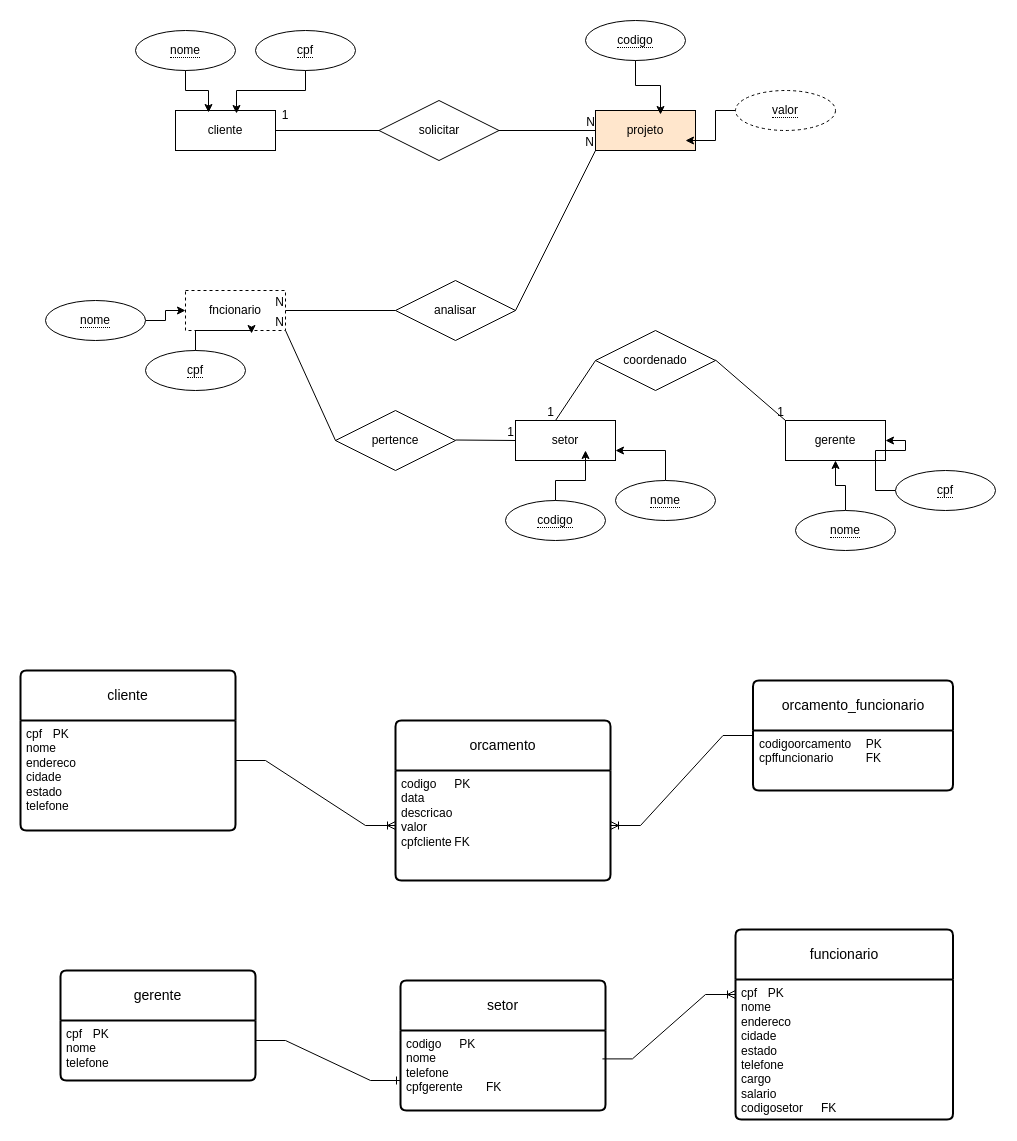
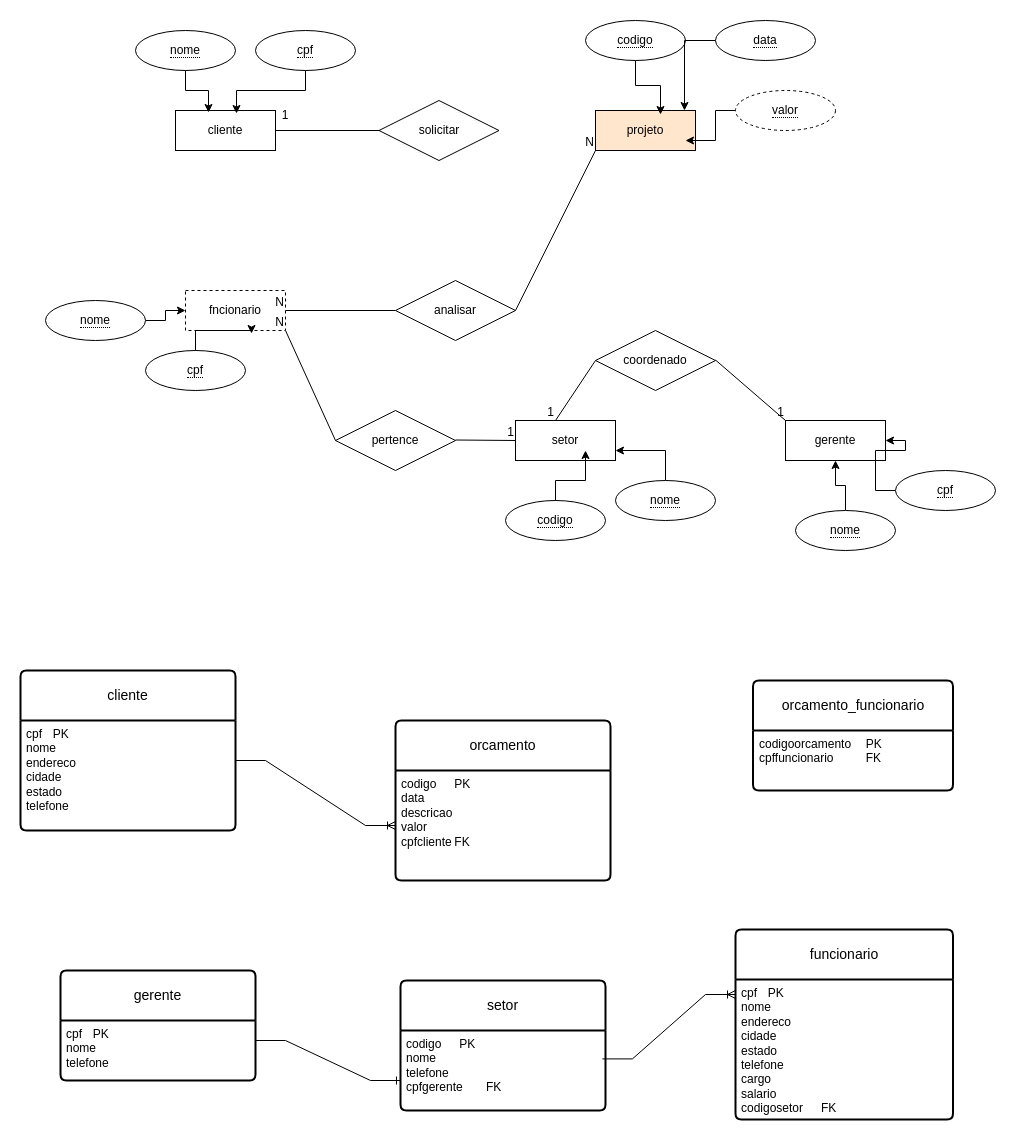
none -> (766, 41)
none -> (685, 57)
(547, 131) -> none
(682, 781) -> none
